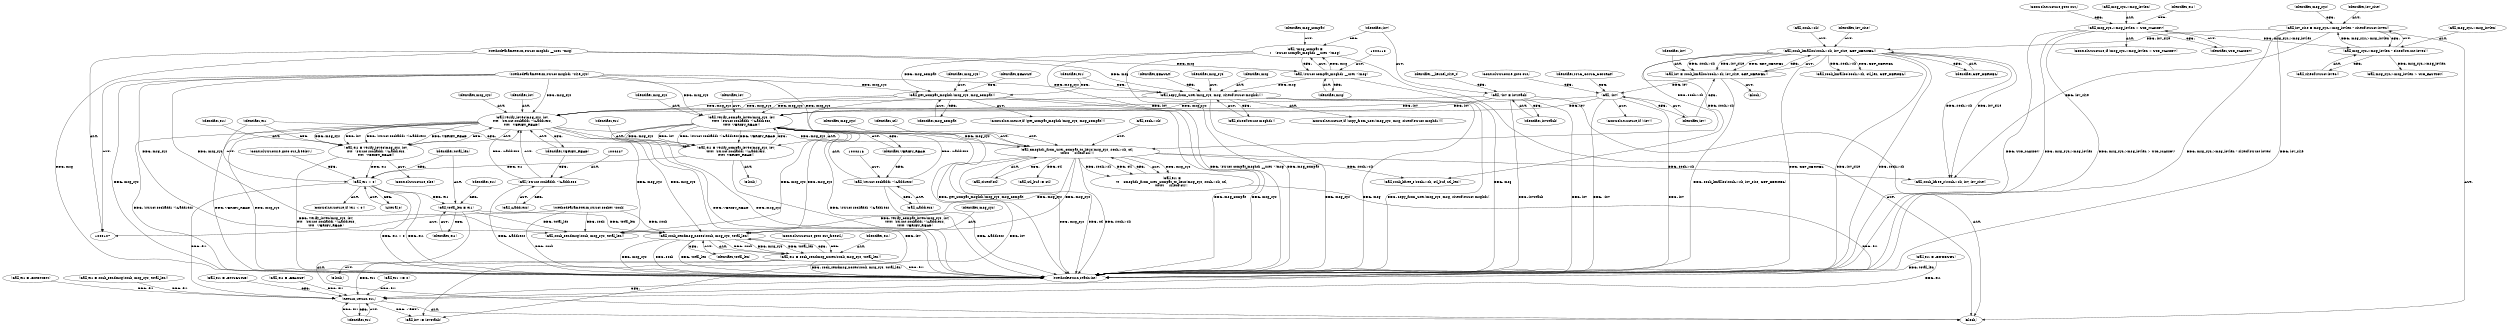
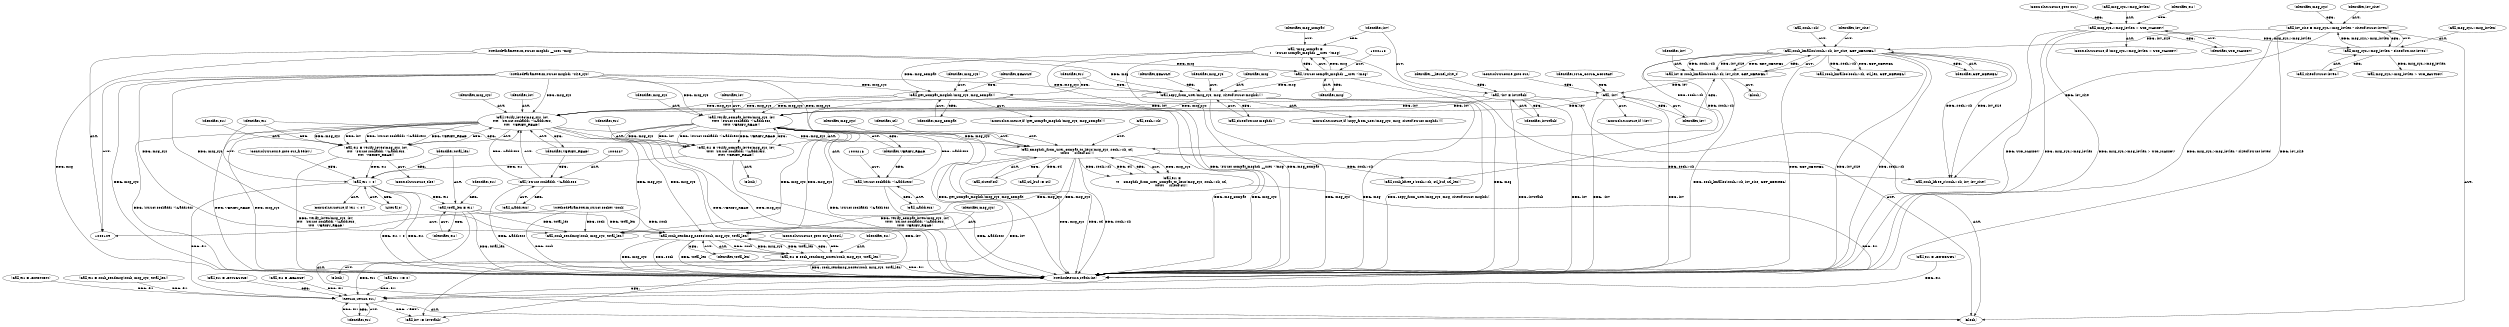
(103, 236) -> (103, 236)
(1516, 276) -> (583, 273)
